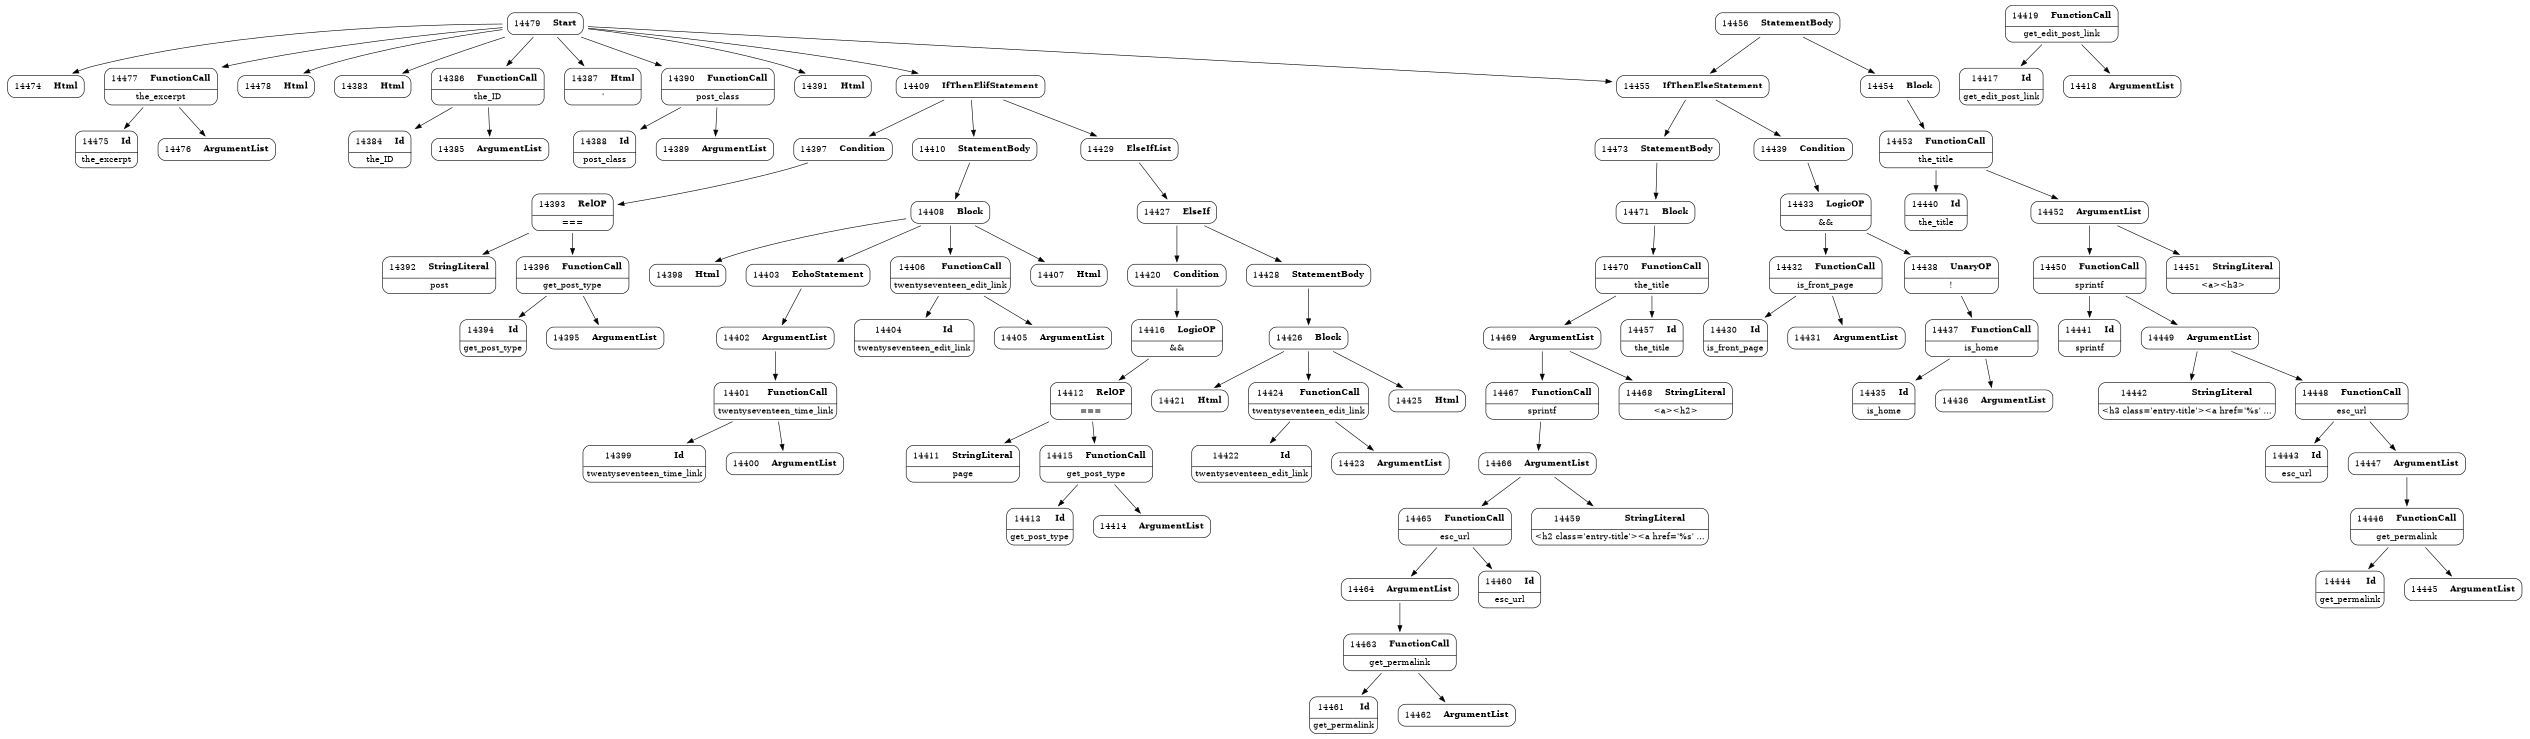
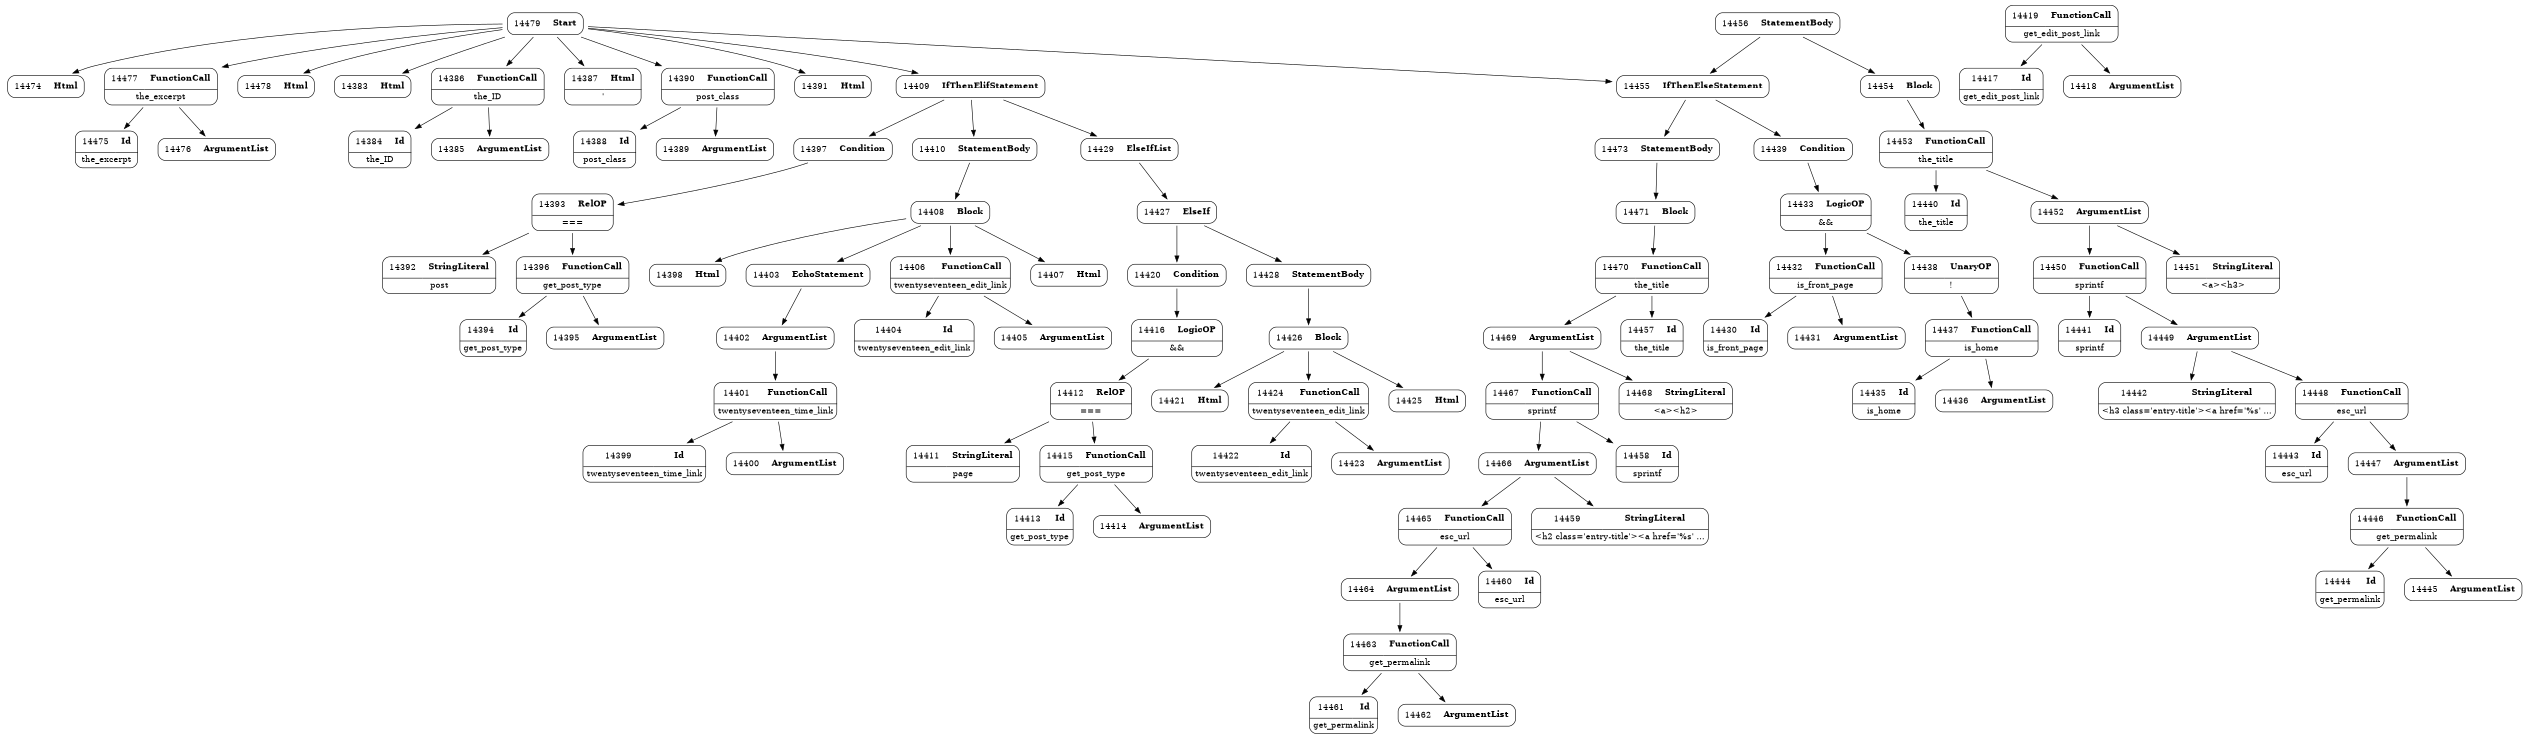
none -> (1647, 464)
